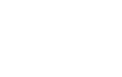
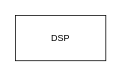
none -> (60, 38)
